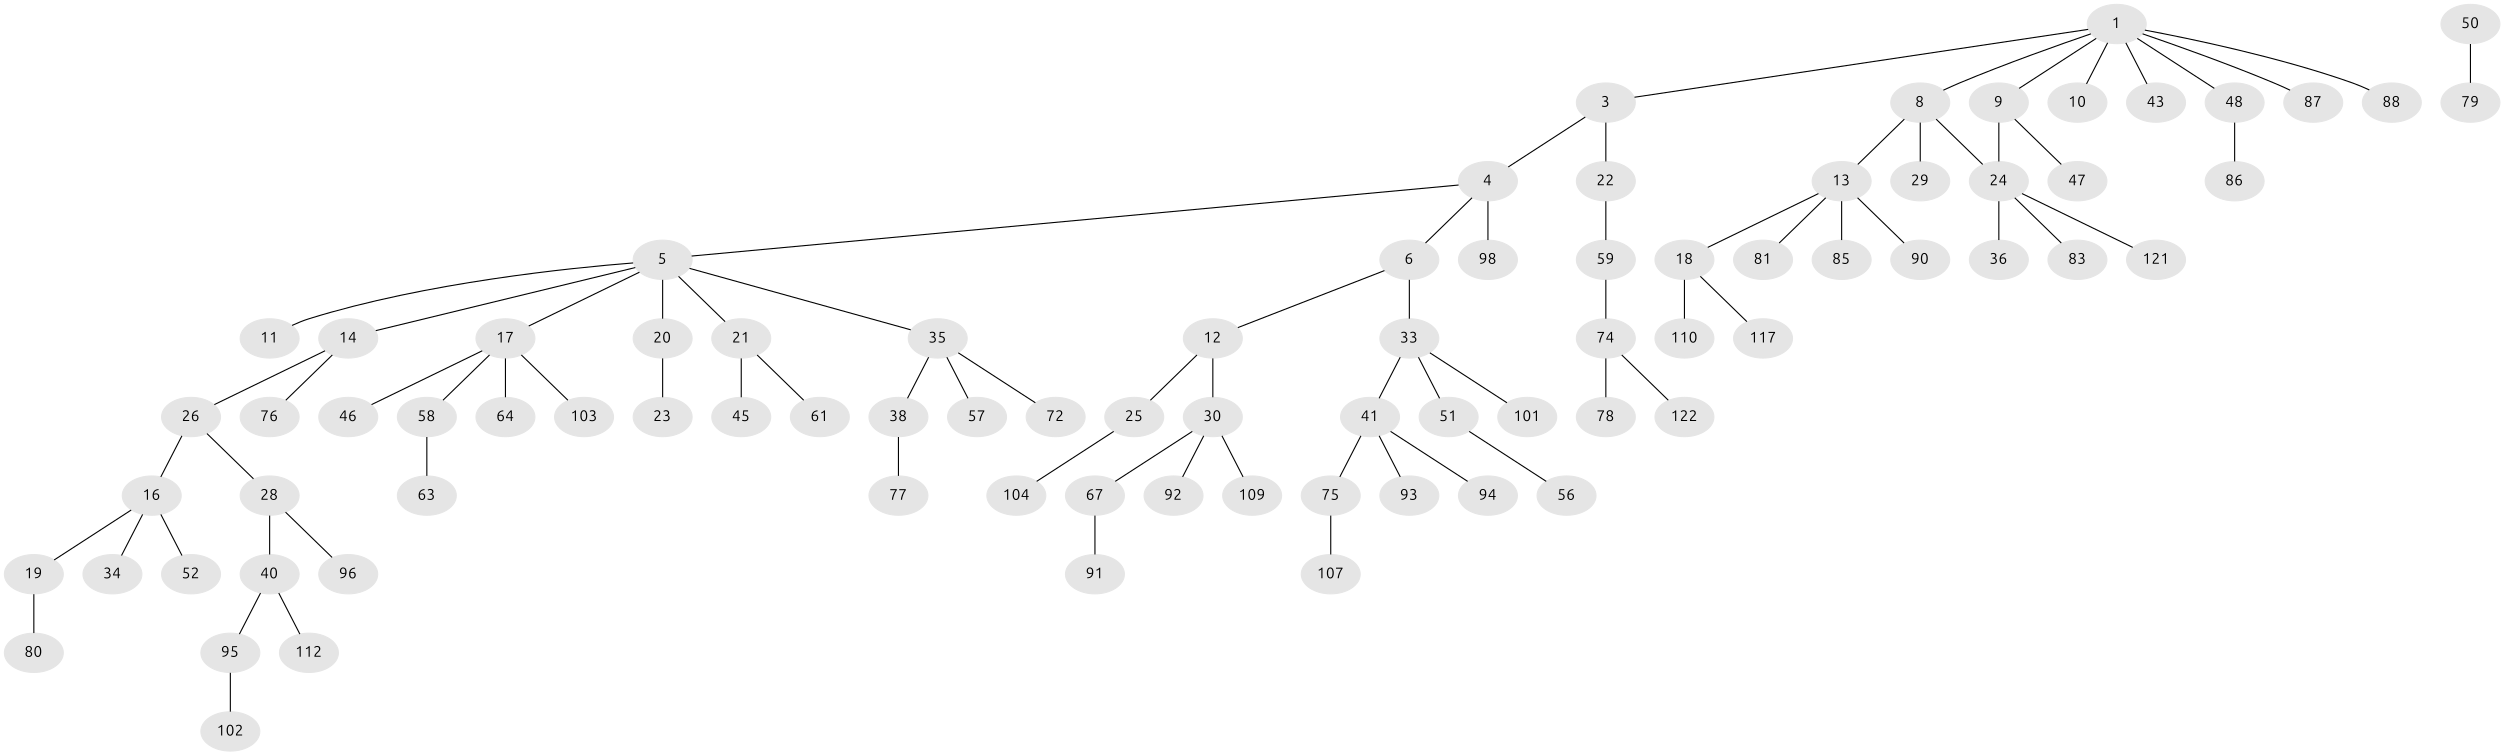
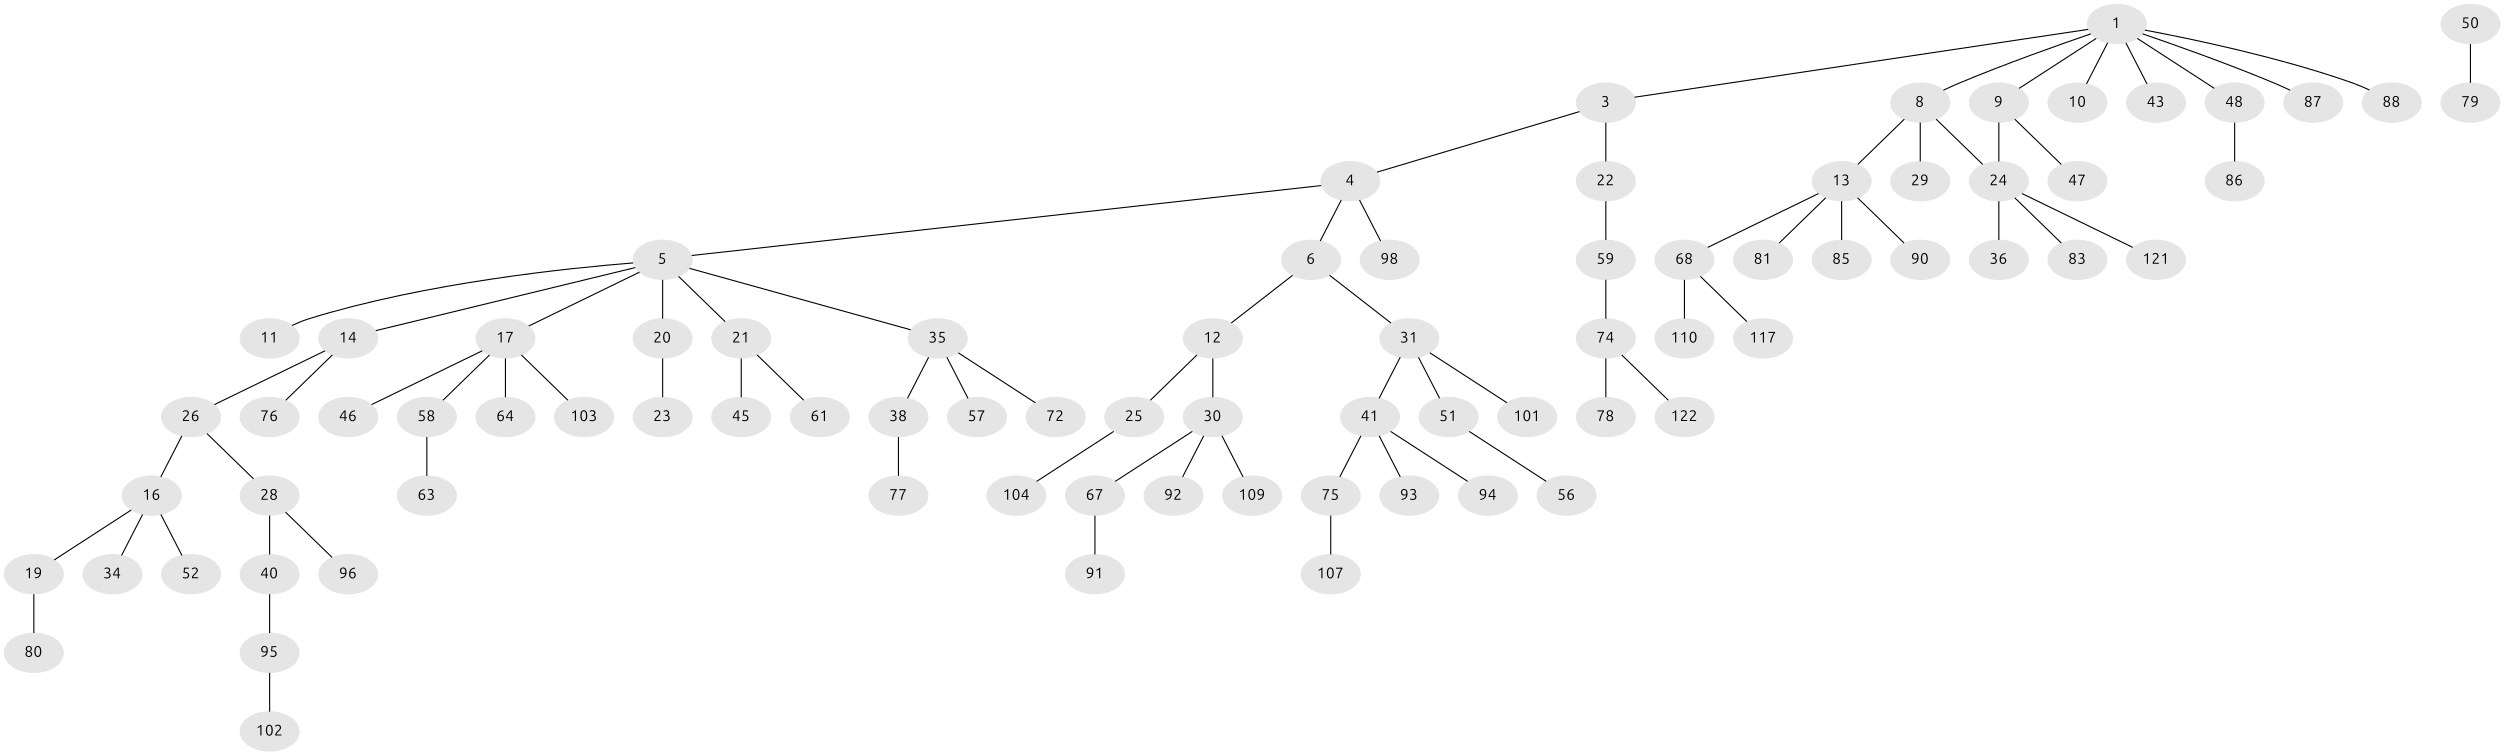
(1684, 260) -> (1684, 260)
(1409, 338) -> (1409, 338)
(309, 653) -> none
